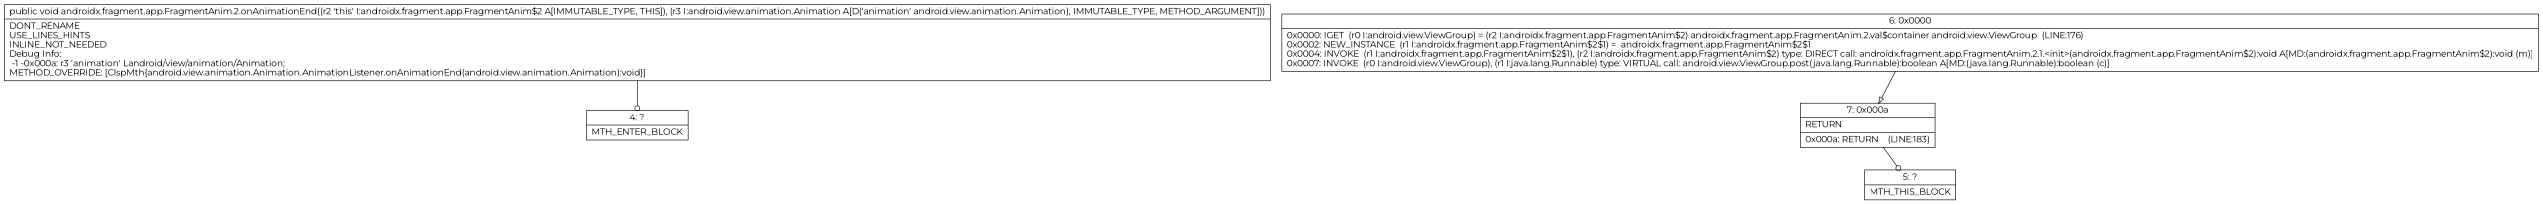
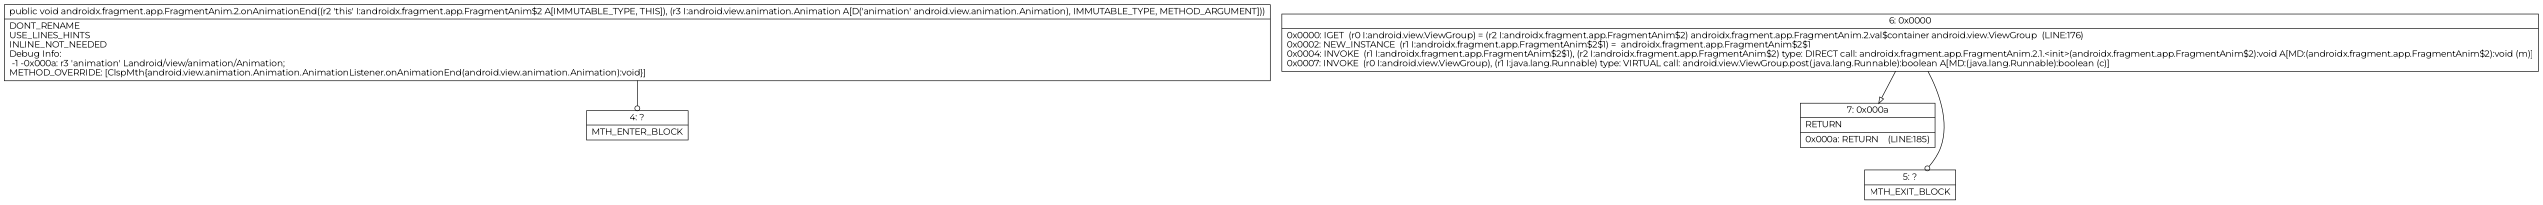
(1868, 140) -> (1868, 140)
(1890, 157) -> (1944, 119)
(1910, 192) -> (1910, 192)
